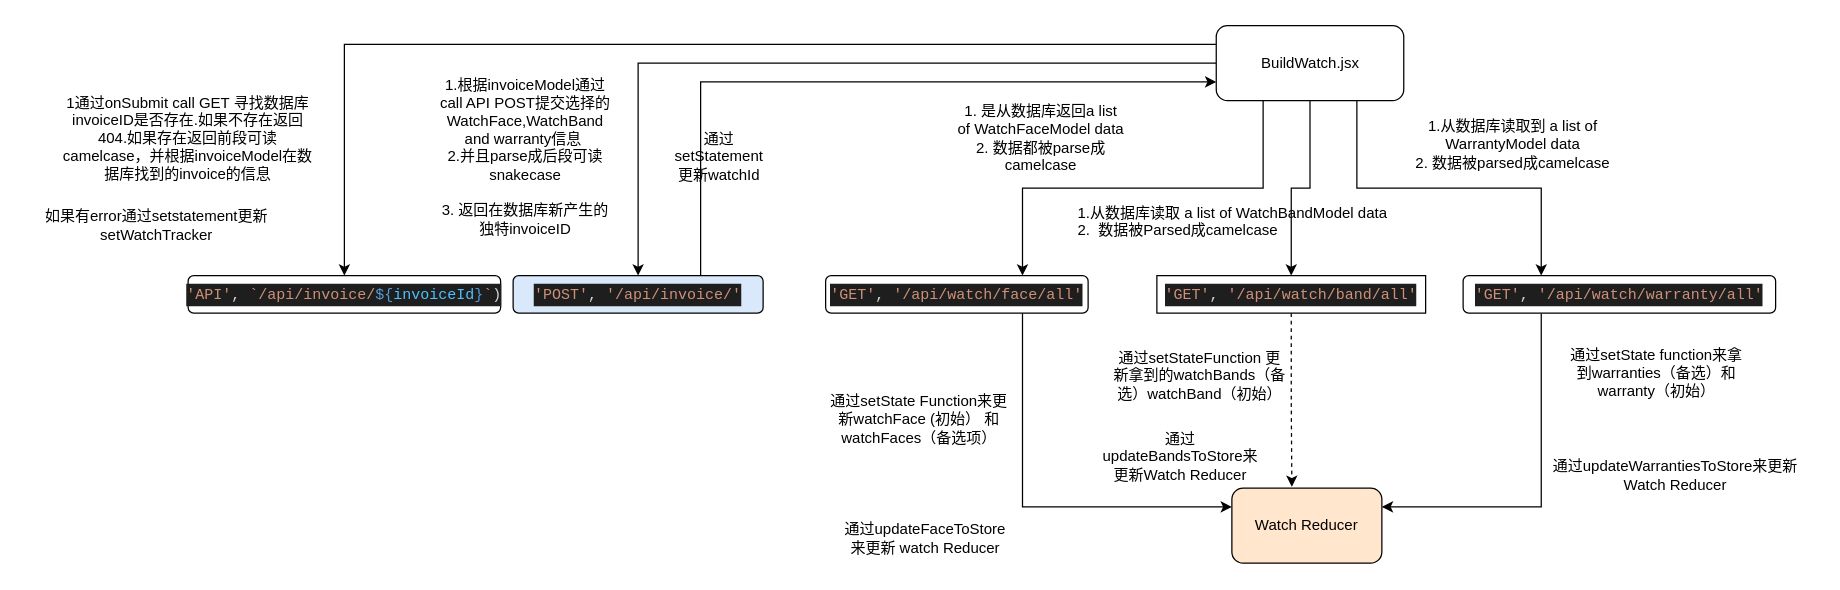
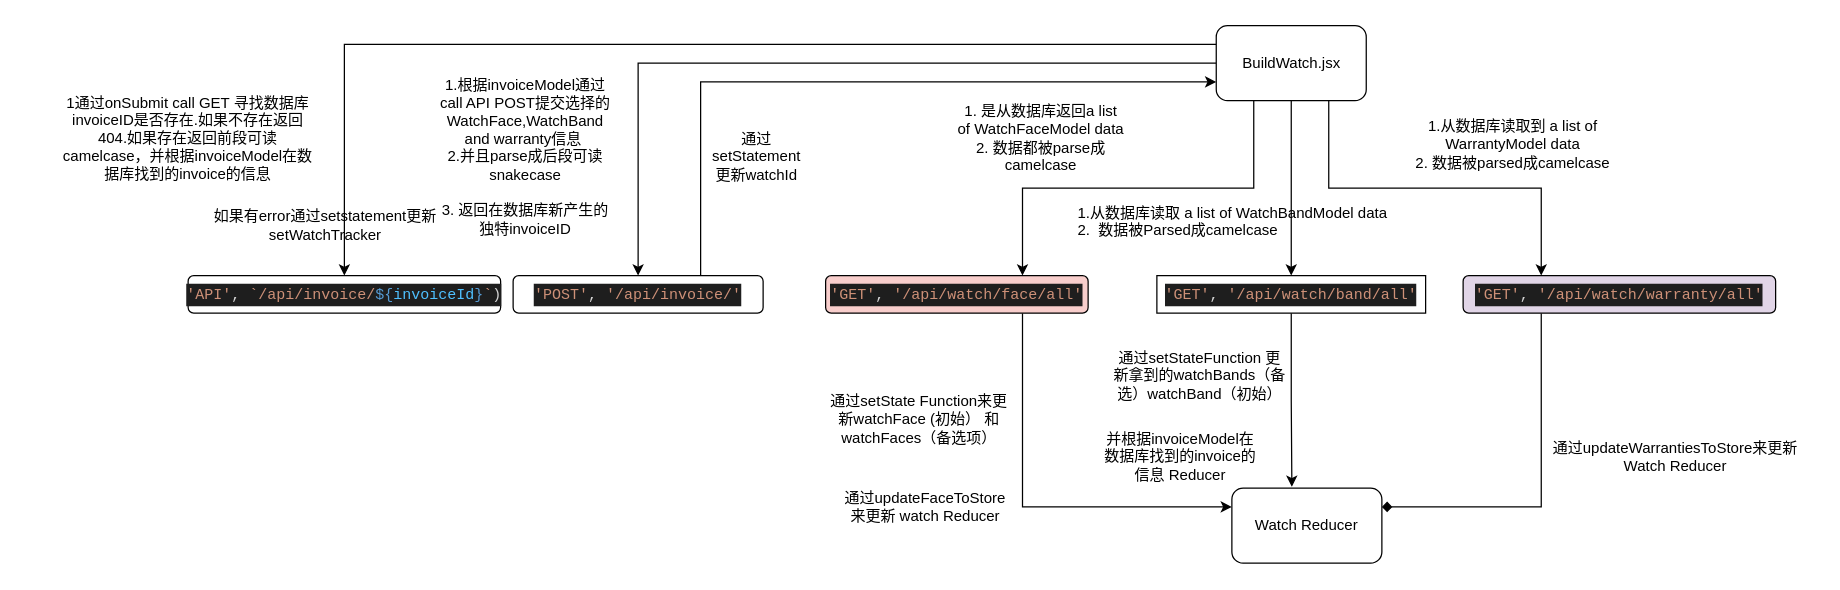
(1310, 63) -> (1291, 63)
(719, 157) -> (757, 157)
(157, 226) -> (326, 226)
(638, 294) -> (638, 294)
(957, 294) -> (957, 294)
(1619, 294) -> (1619, 294)
(1657, 373) -> none
(1291, 397) -> (1291, 397)
(1181, 457) -> (1181, 457)
(1676, 476) -> (1676, 457)
(1392, 507) -> (1393, 507)
(1307, 526) -> (1307, 526)
(926, 538) -> (926, 507)
